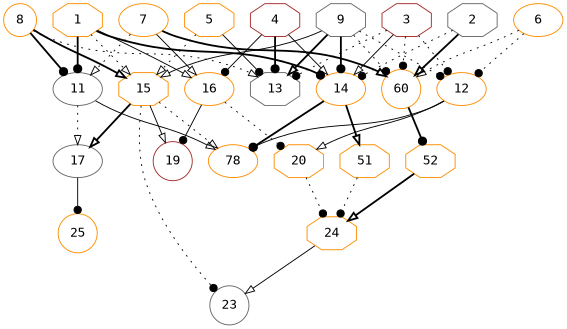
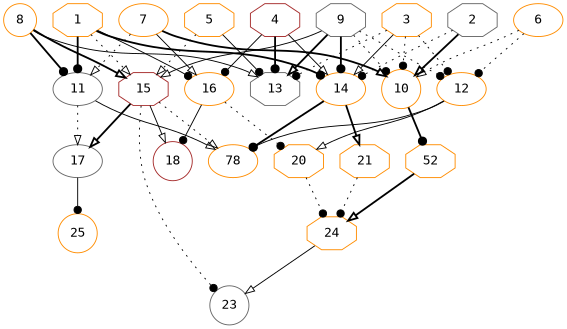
(407, 20) -> (407, 20)
(130, 53) -> (130, 53)
(158, 60) -> (159, 60)
(143, 89) -> (143, 89)
(401, 89) -> (401, 89)
(173, 161) -> (173, 161)
(365, 161) -> (365, 161)
